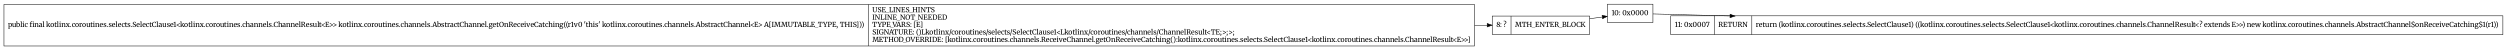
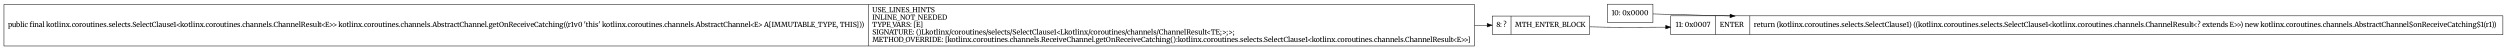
(1596, 18) -> (1628, 27)
(1733, 25) -> (1732, 25)
